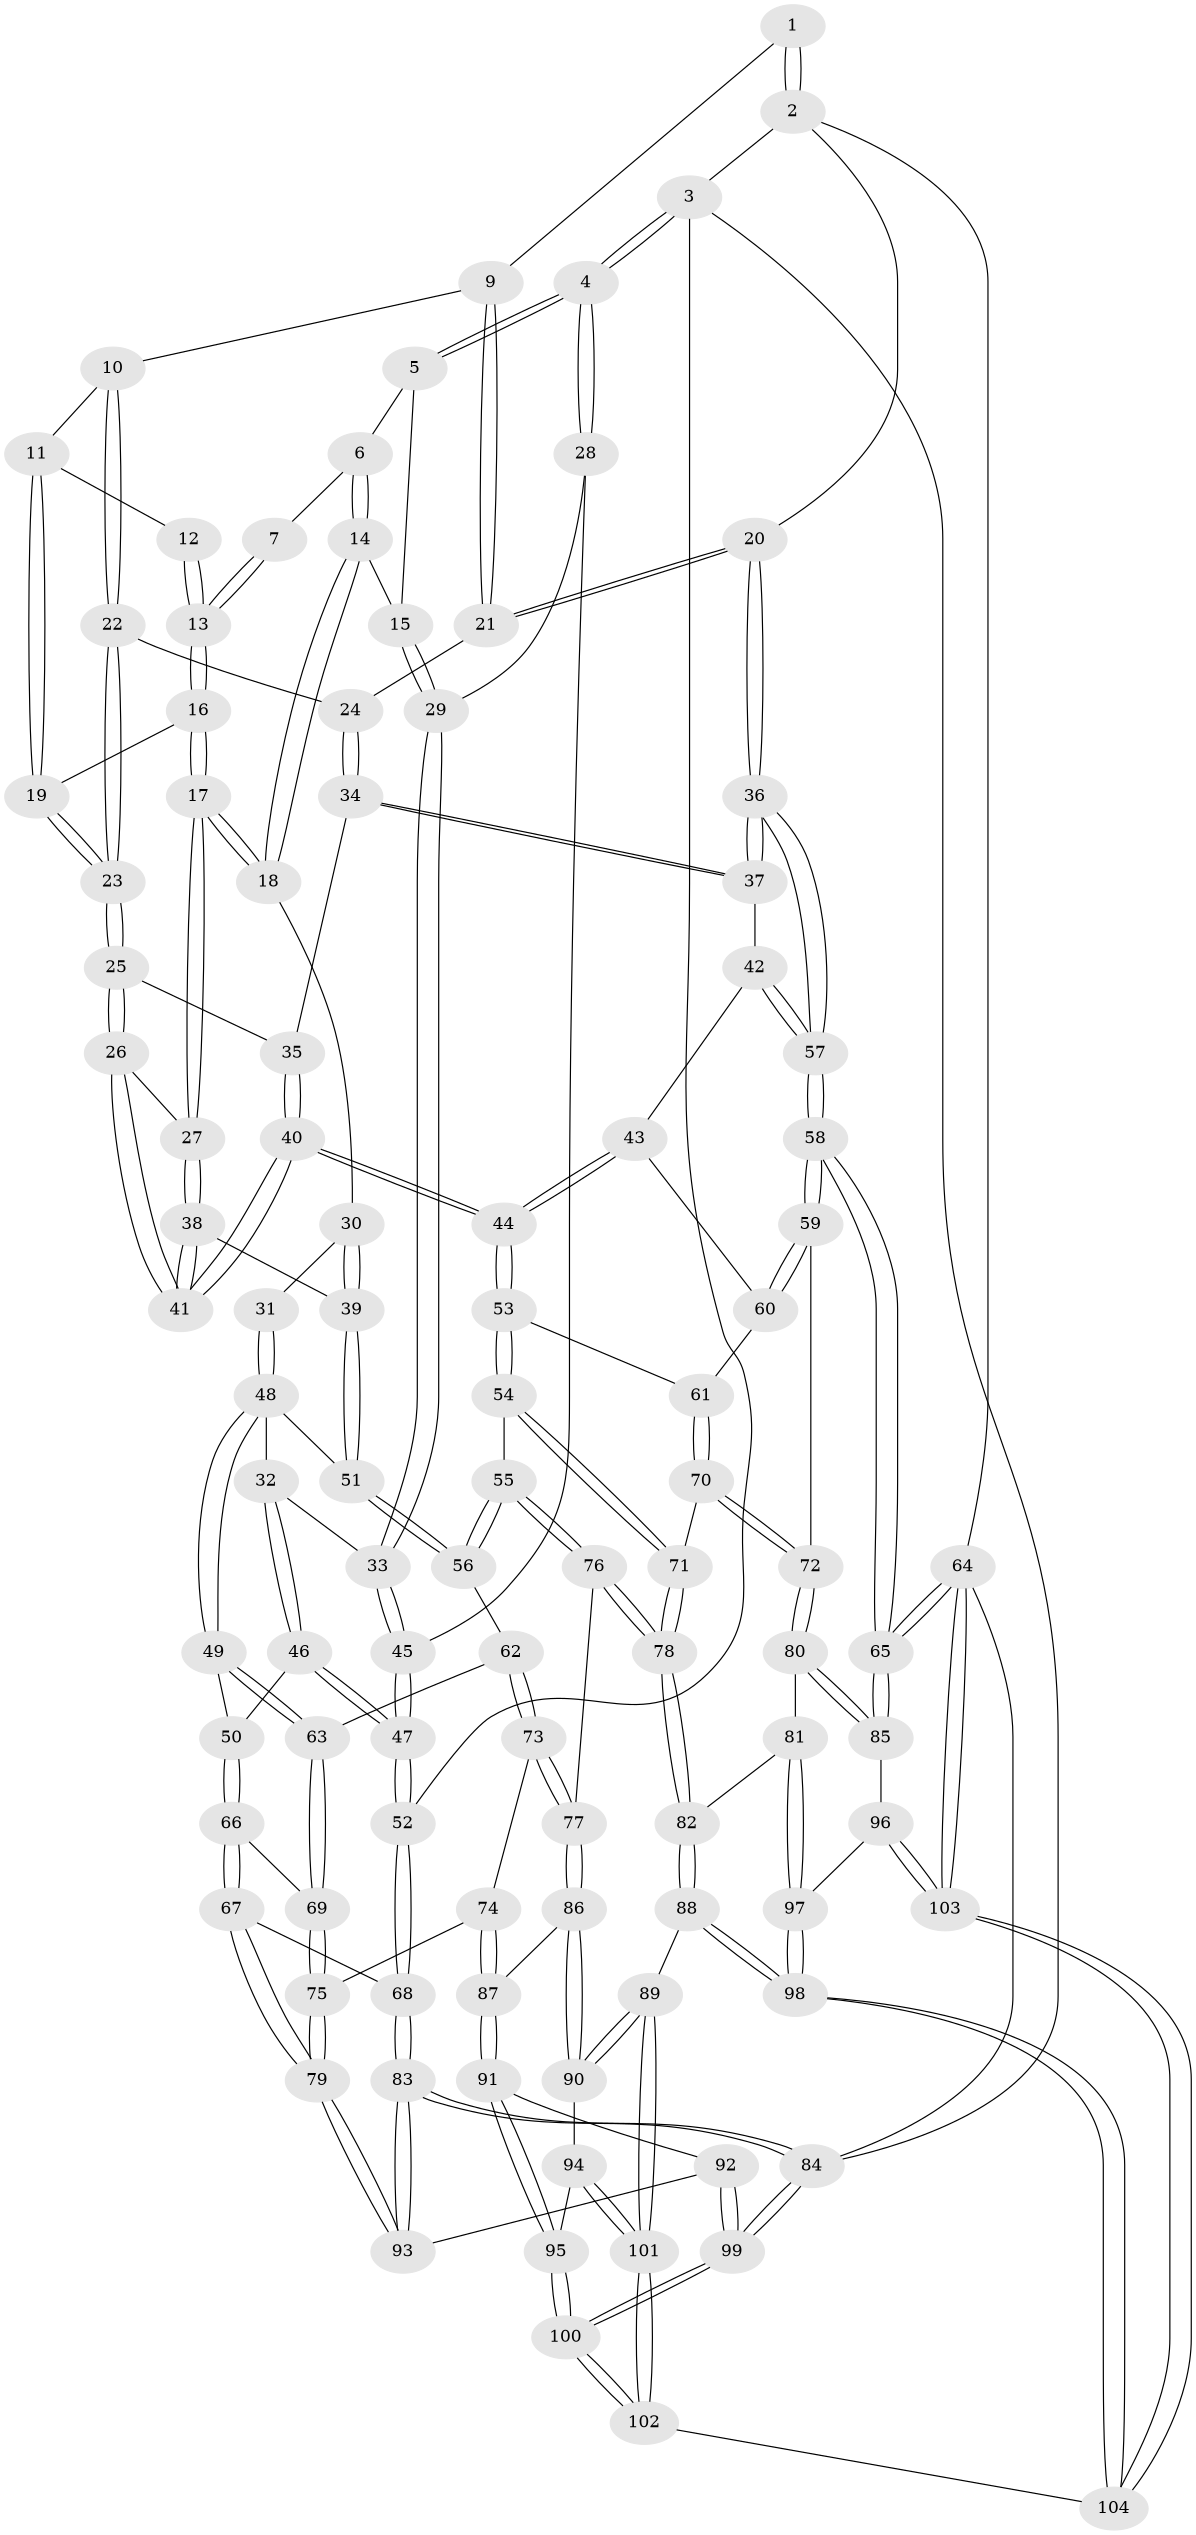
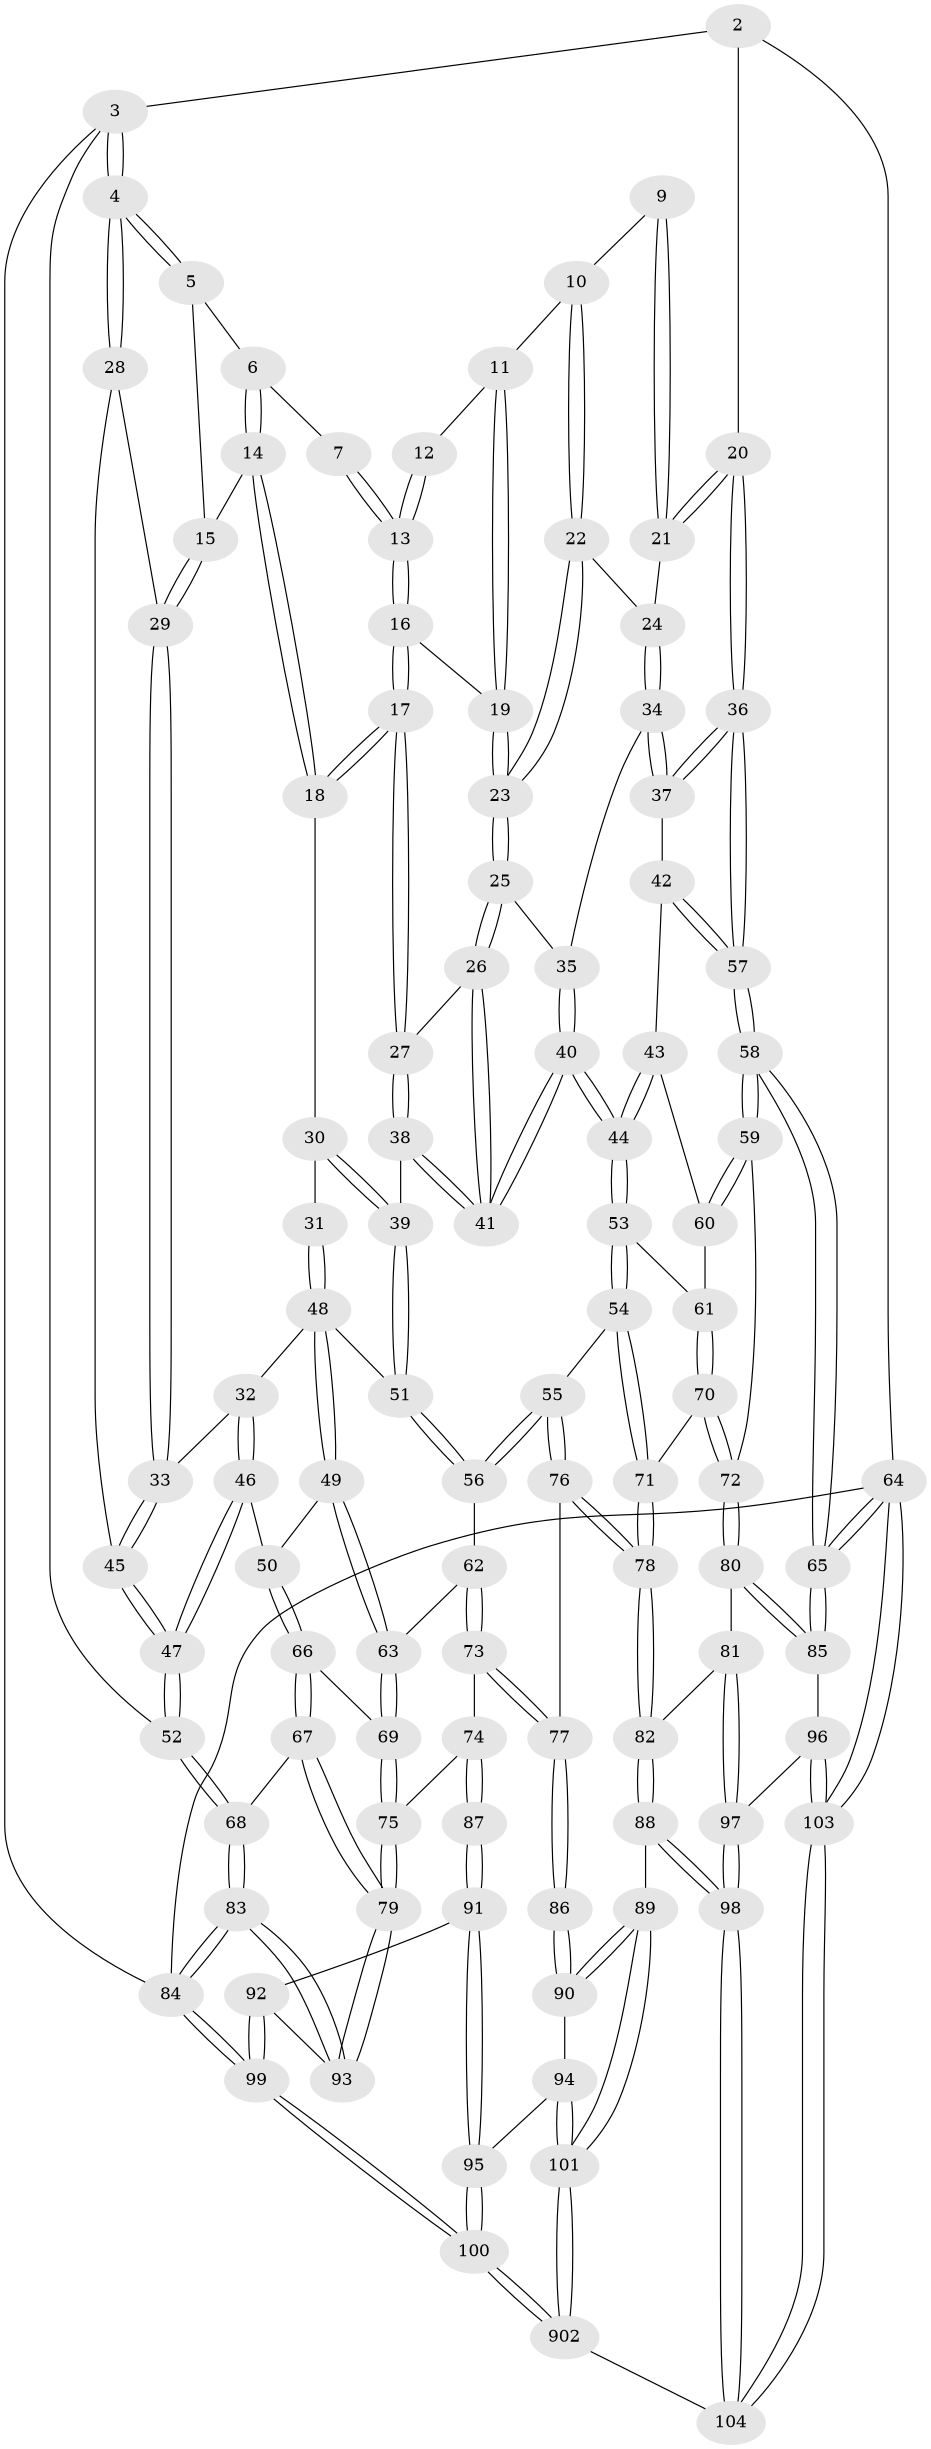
(793, 26) -> none
(532, 1952) -> none
(644, 2423) -> (565, 2337)
